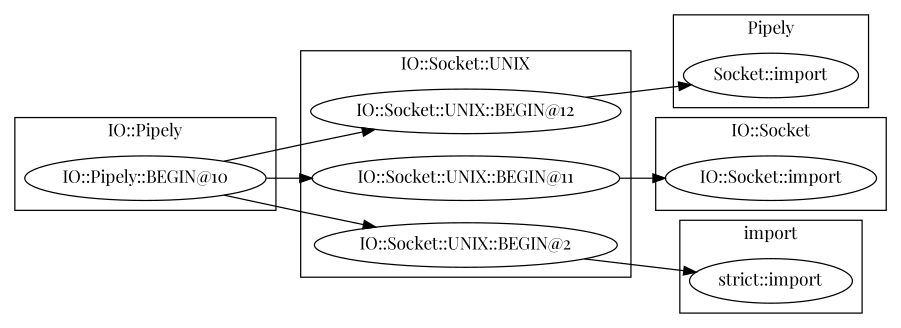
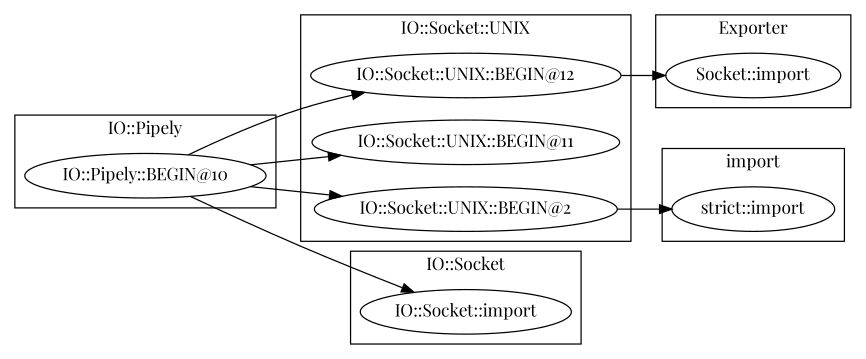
(771, 29) -> (753, 29)
(639, 178) -> (290, 242)
